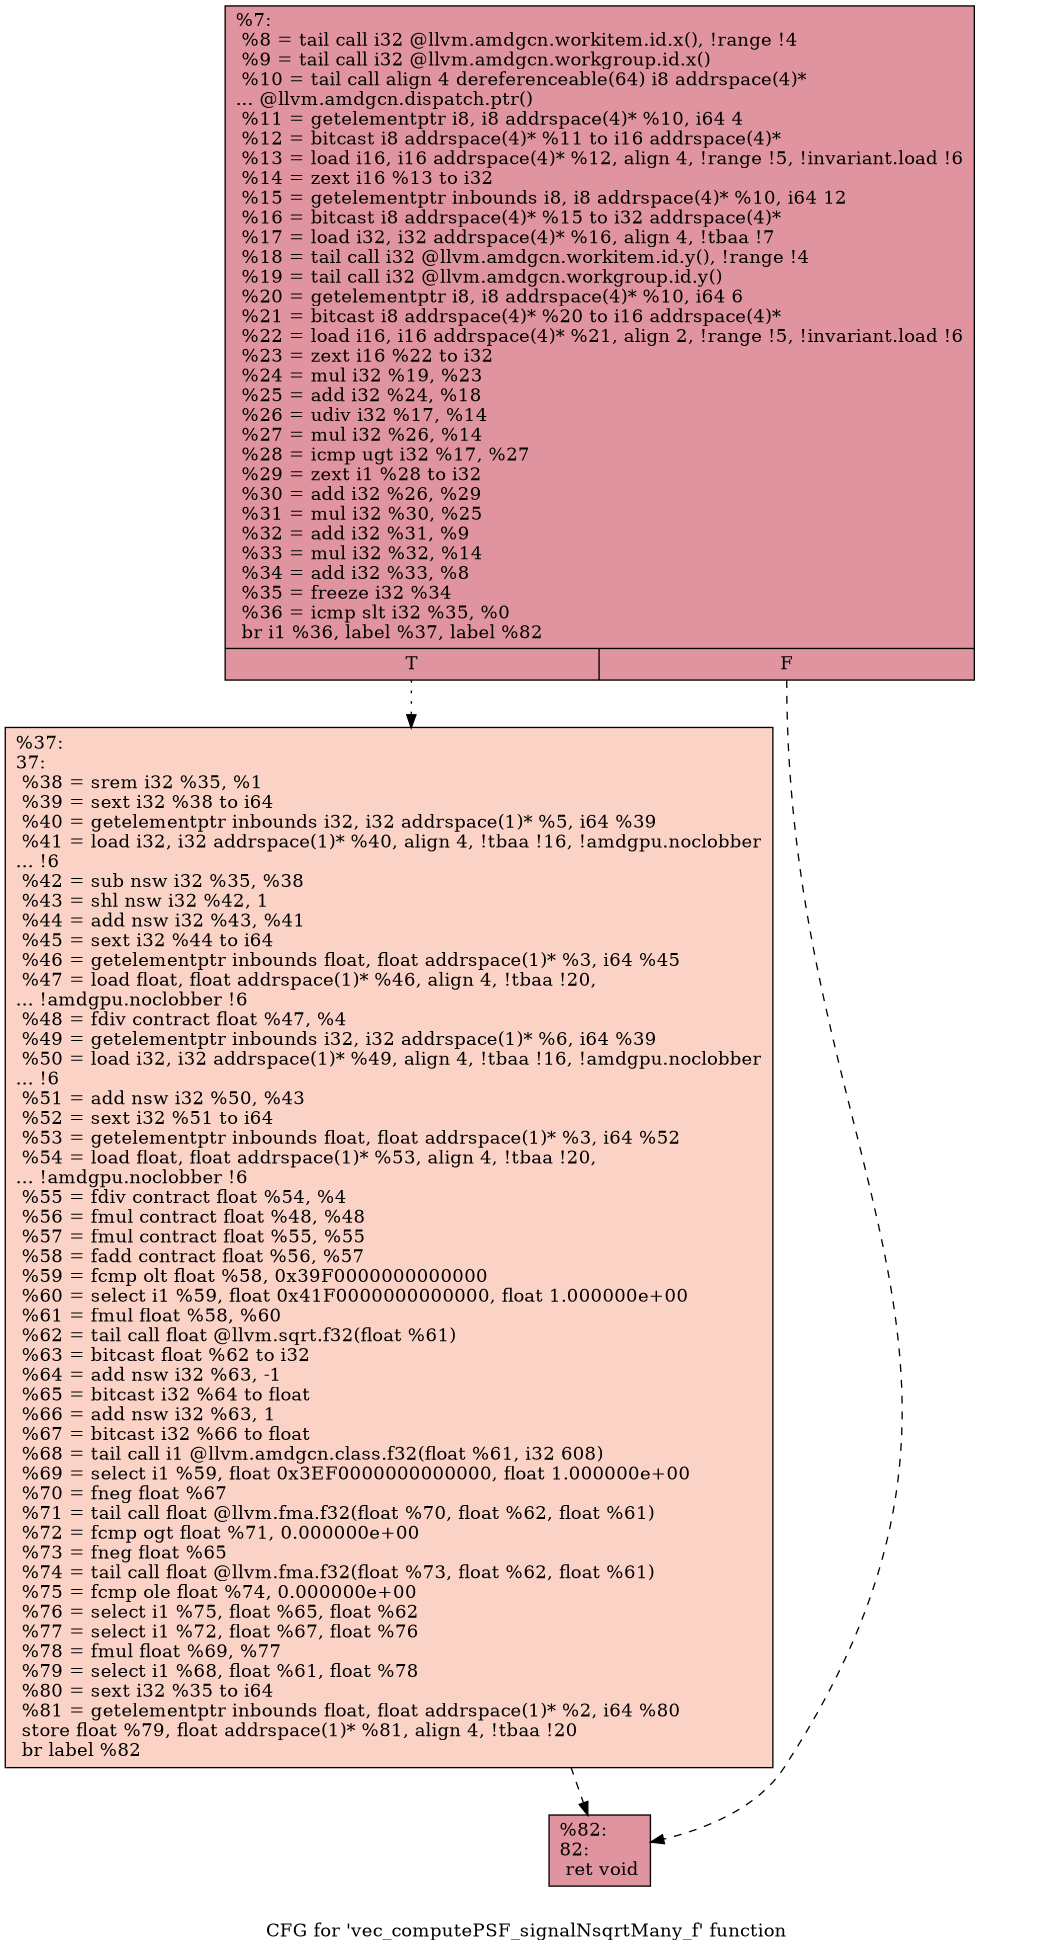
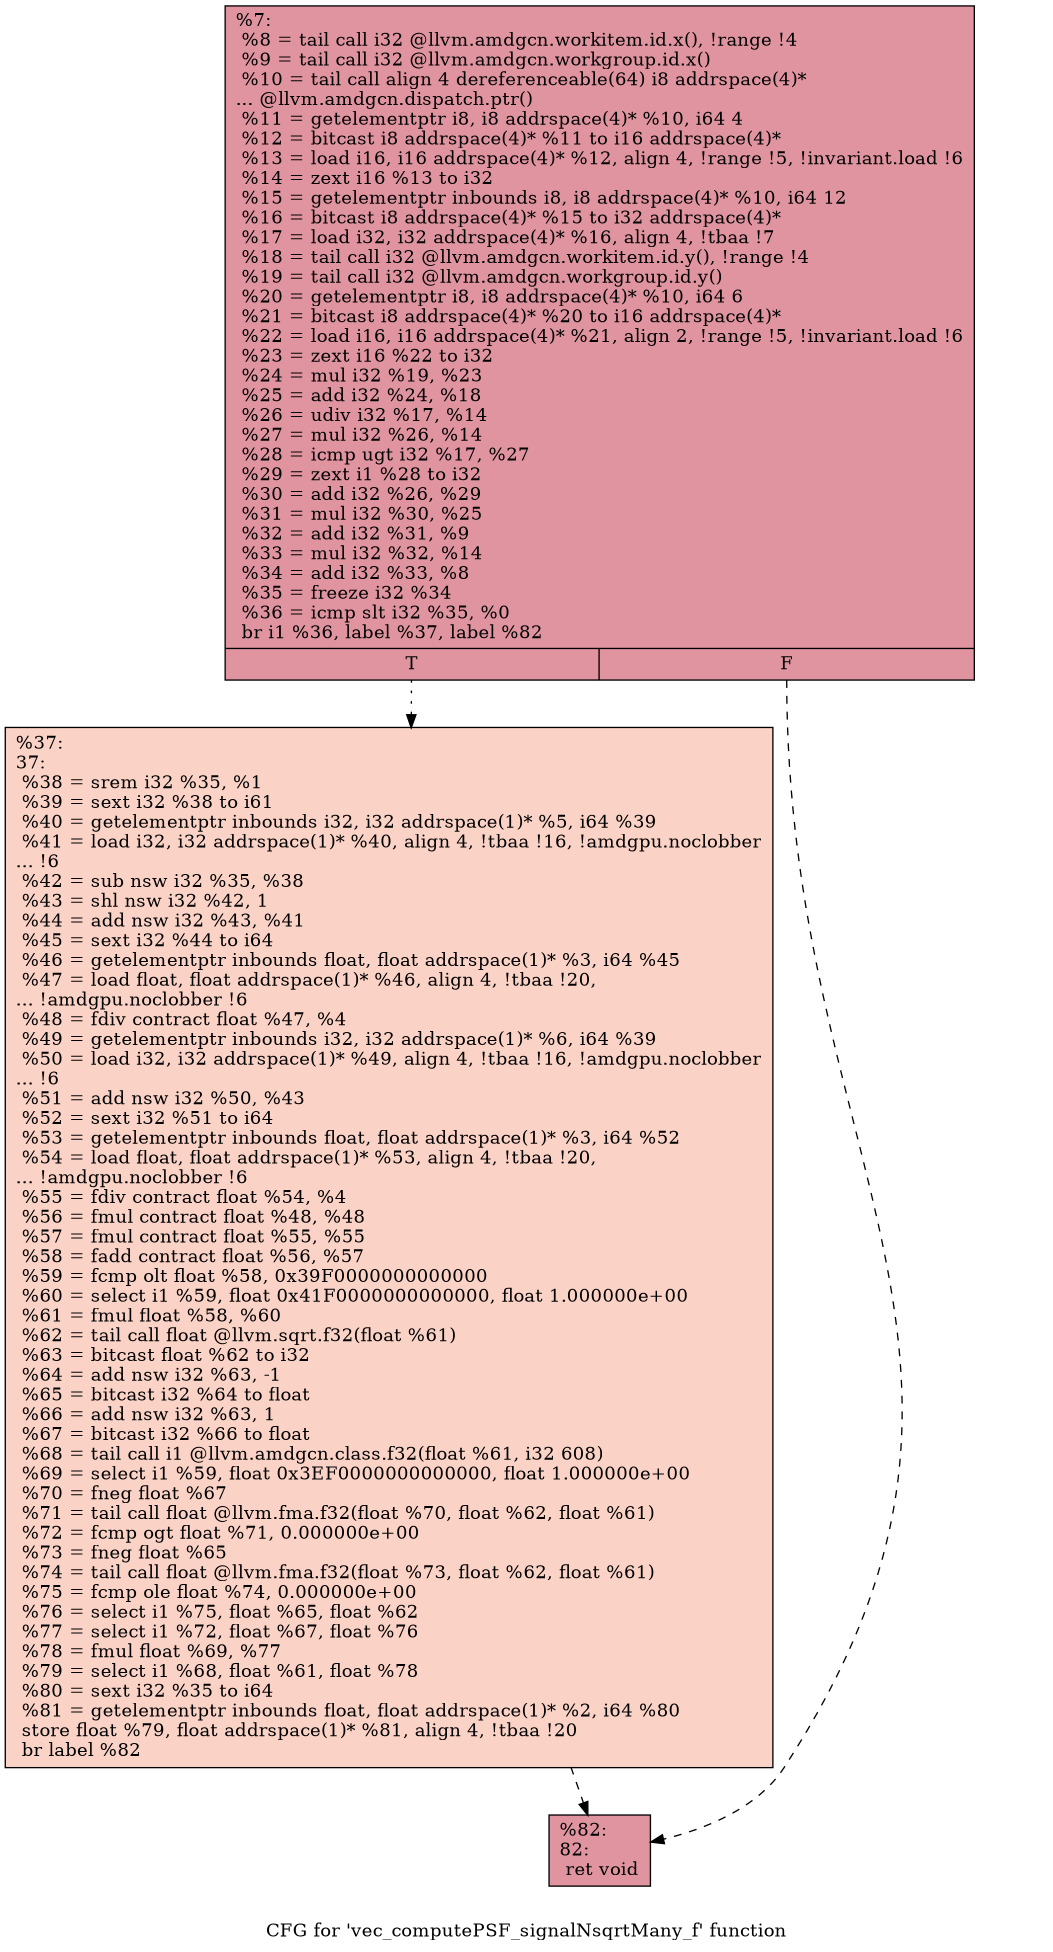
(145, 803) -> (145, 803)
